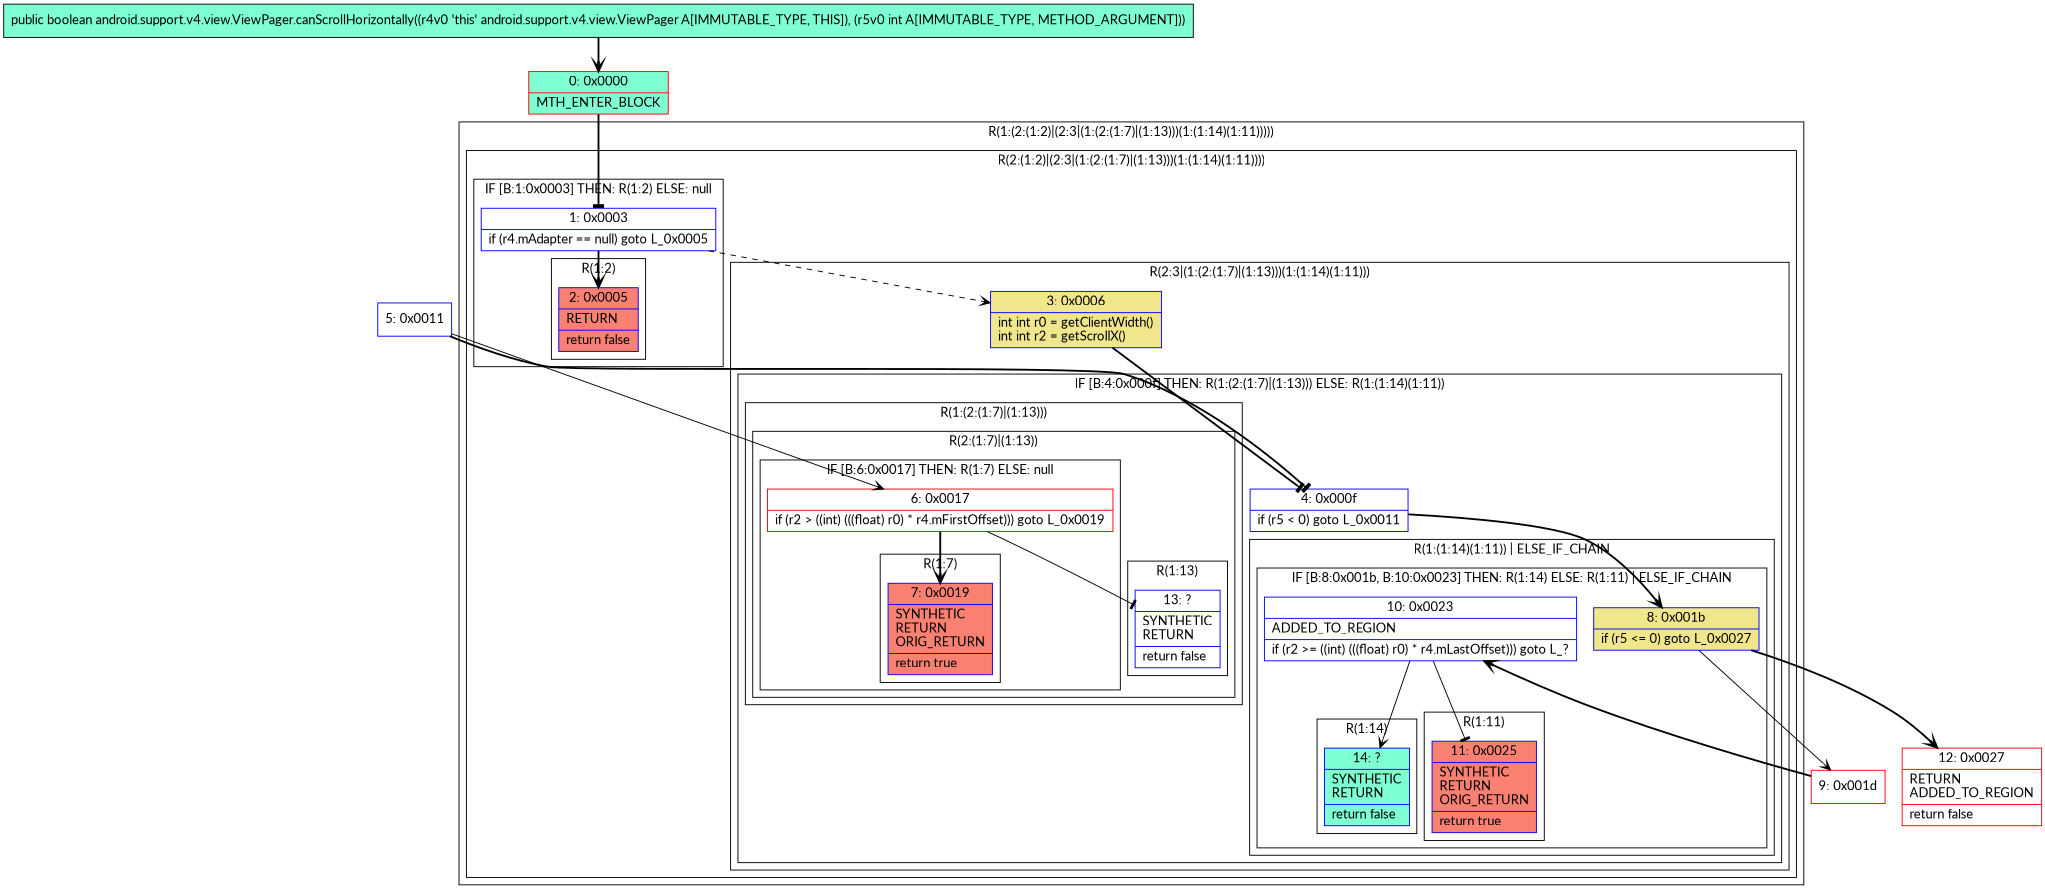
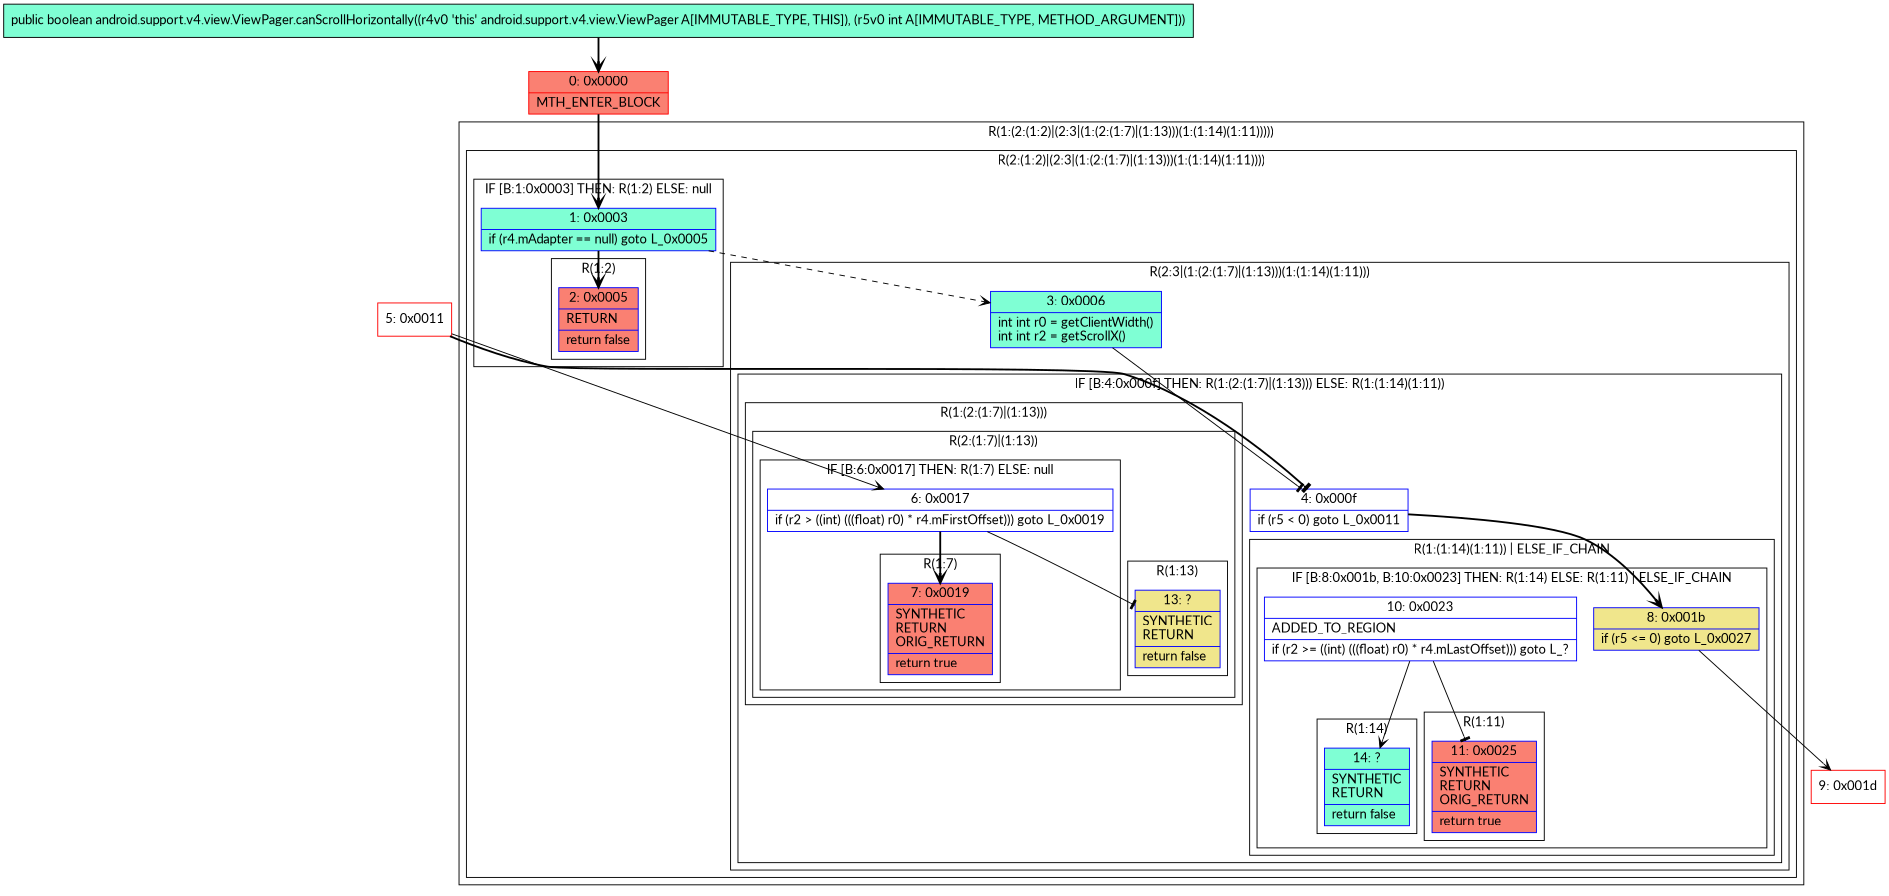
(598, 93) -> (598, 93)
(598, 159) -> (598, 156)
(598, 230) -> (598, 230)
(415, 320) -> (415, 320)
(1076, 320) -> (1076, 320)
(1251, 451) -> (1251, 451)
(940, 510) -> (940, 510)
(1178, 629) -> (1178, 629)
(1650, 727) -> none
(1972, 787) -> none
